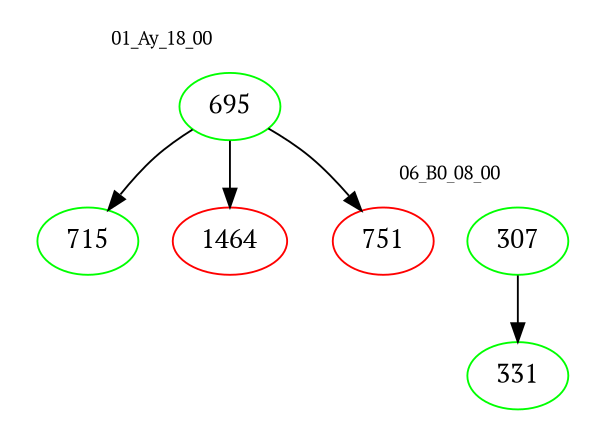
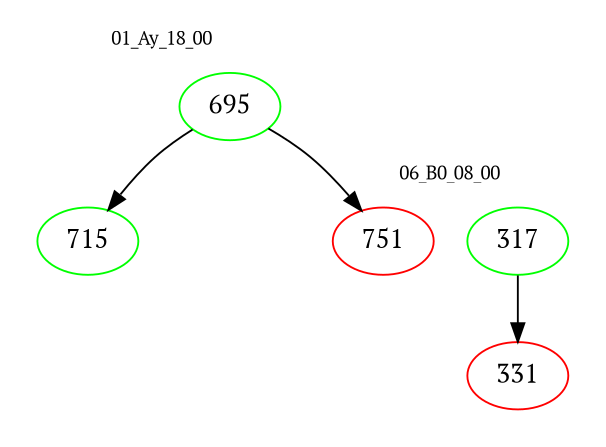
(230, 241) -> none
(518, 241) -> (518, 241)
(518, 376) -> (518, 376)
